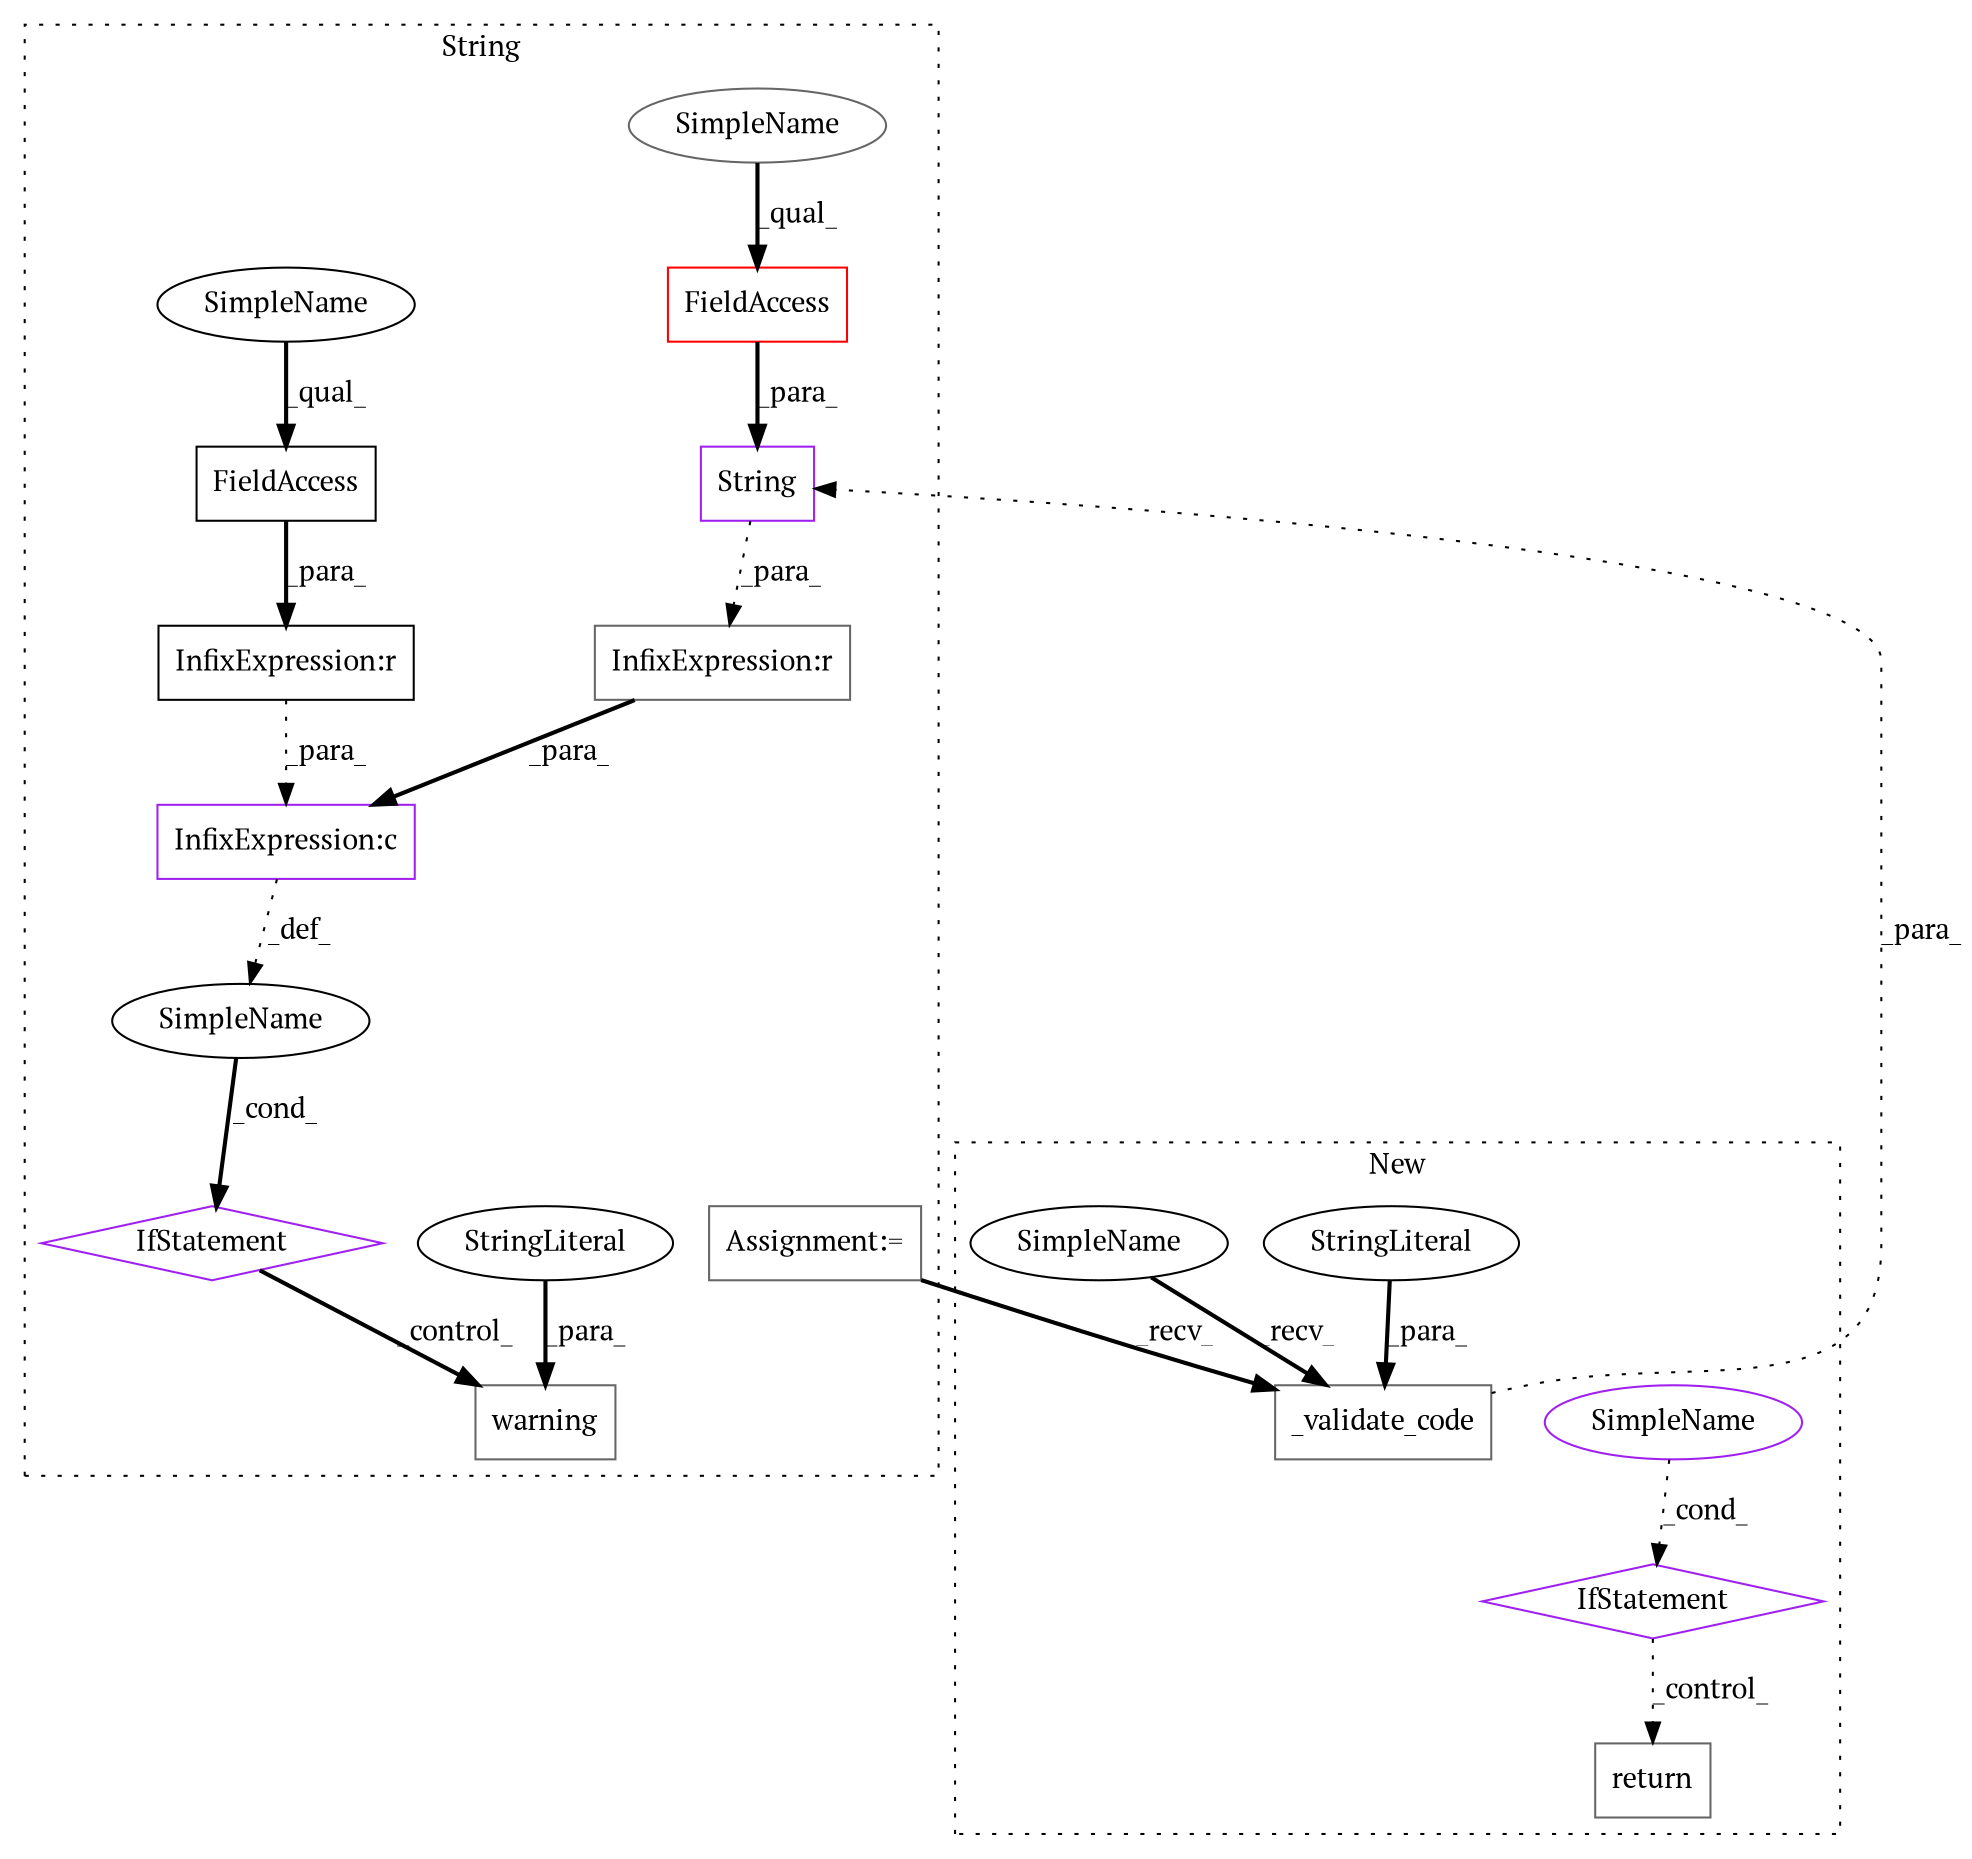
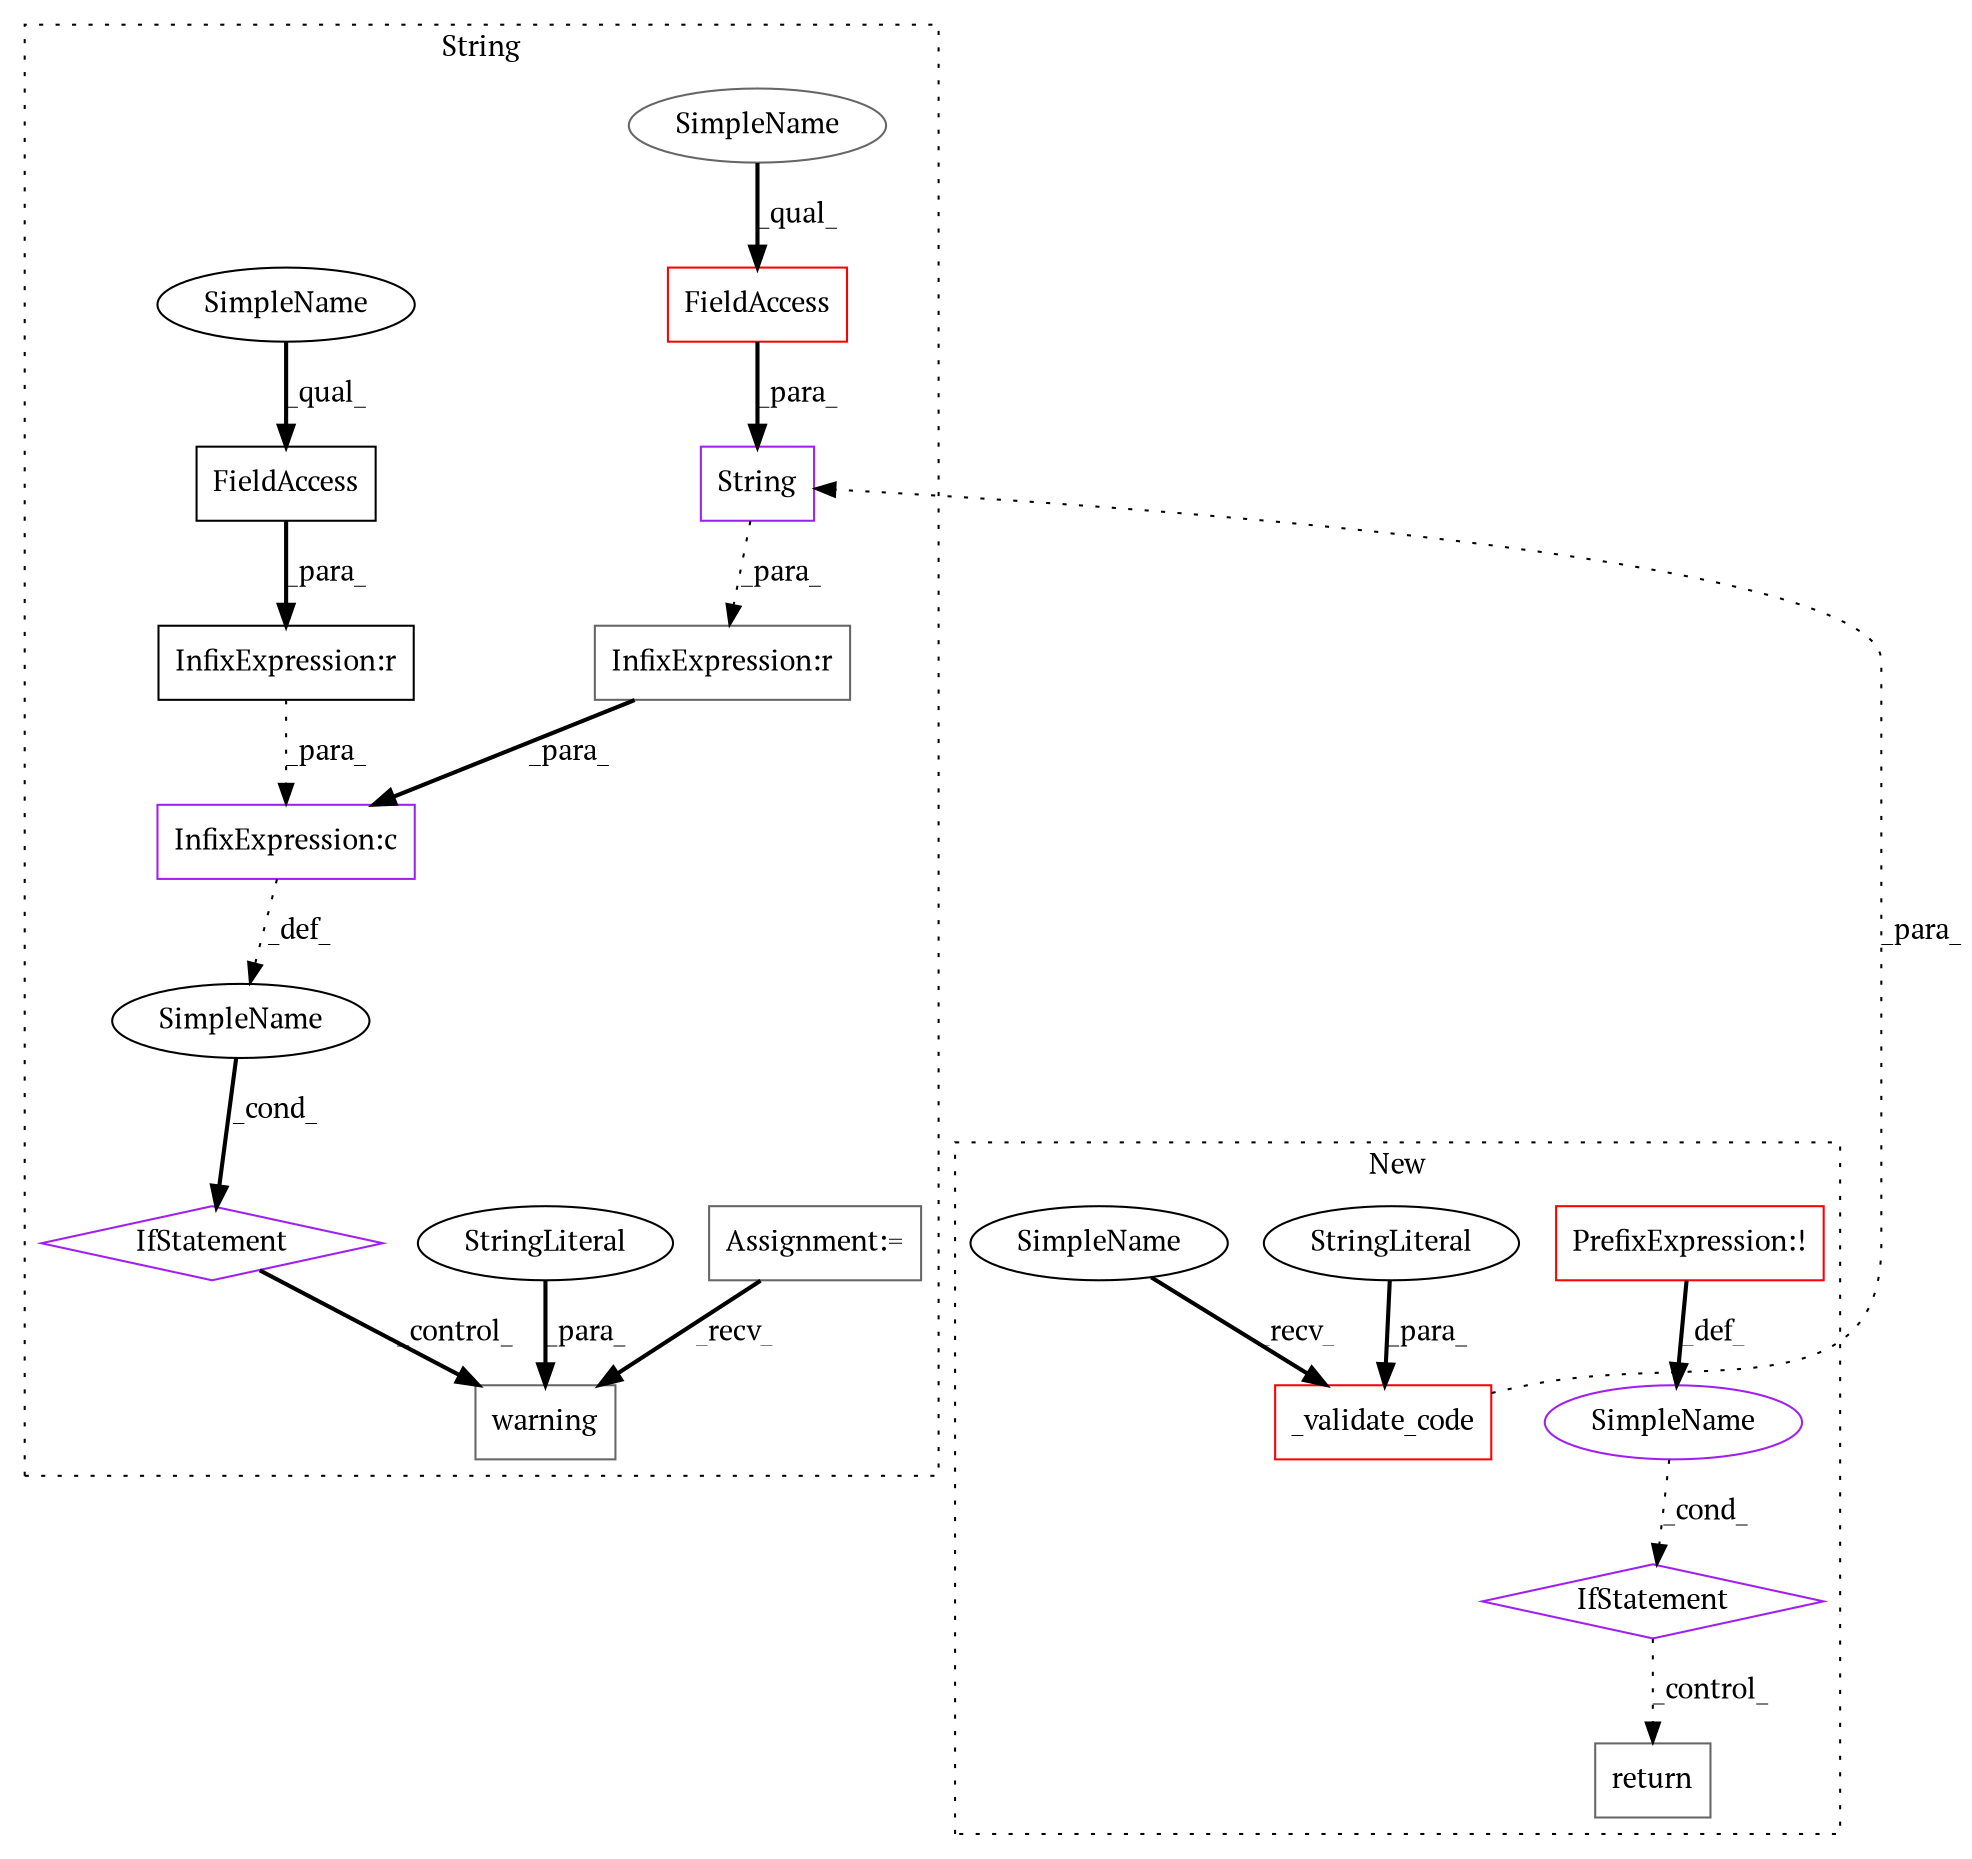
none -> (1690, 1243)
(1087, 1333) -> (689, 1327)
(1383, 1422) -> (1383, 1422)
